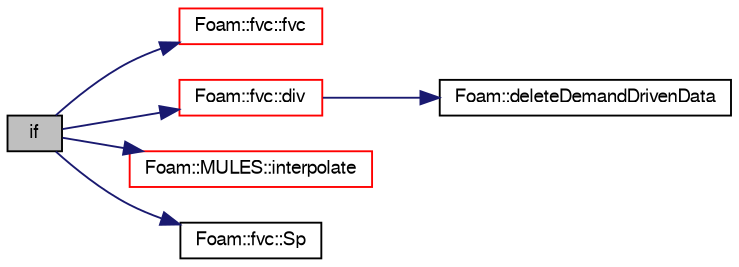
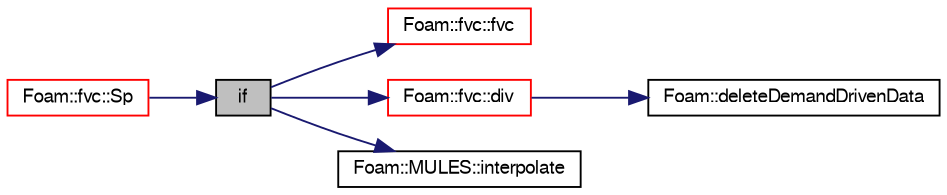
(251, 169) -> (459, 169)
(105, 190) -> (173, 98)
(251, 241) -> (78, 98)
